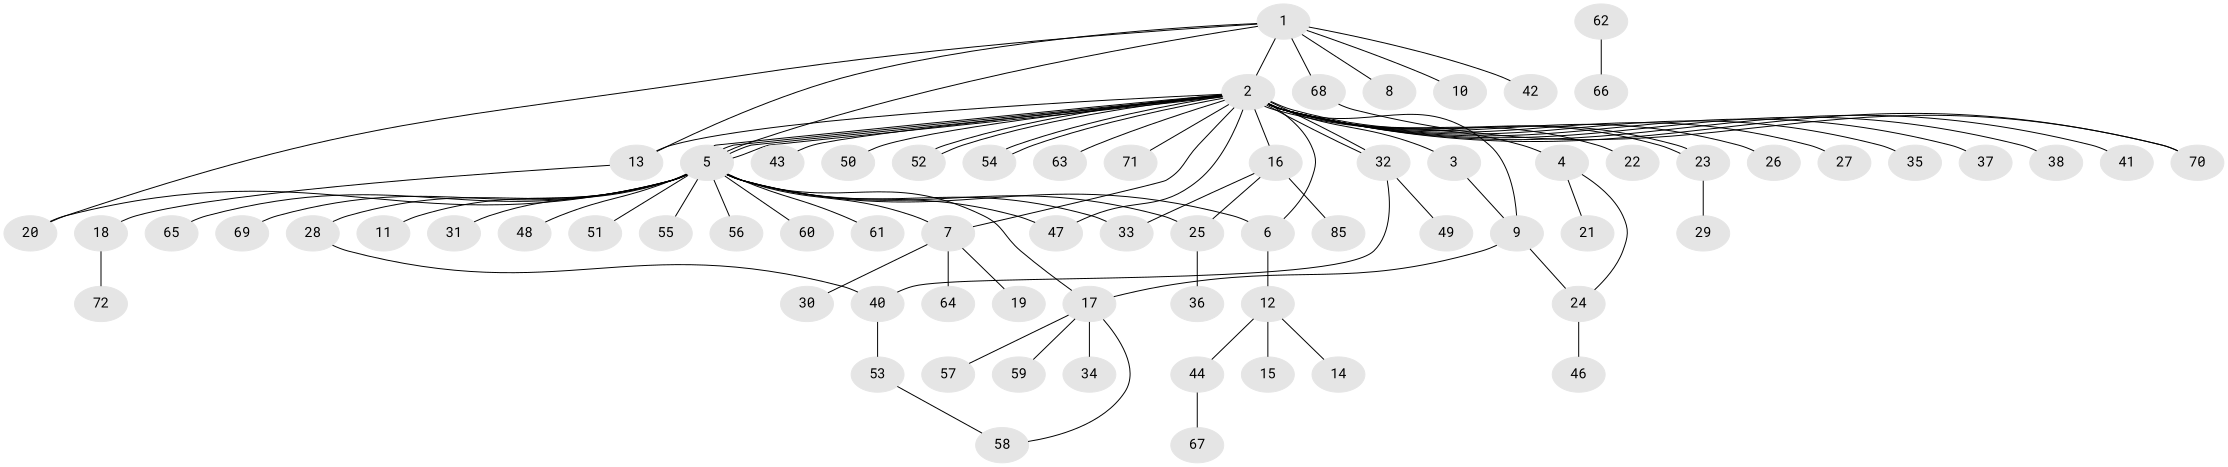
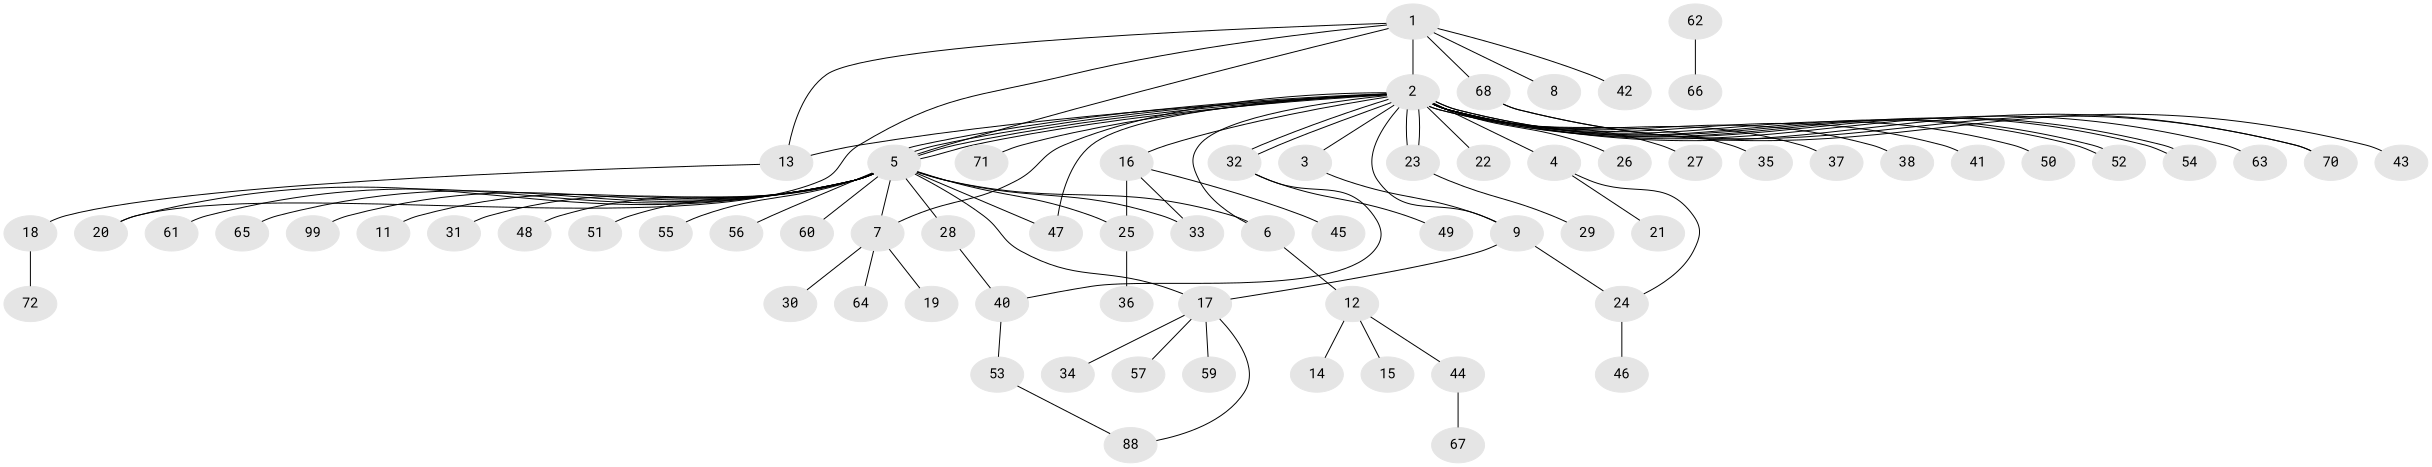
(1460, 92) -> none
(1009, 118) -> (1942, 127)
(242, 233) -> (313, 233)
(1338, 233) -> (1338, 233)
(1002, 445) -> (1131, 445)
